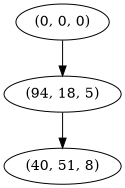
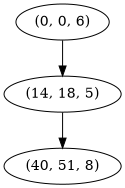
(63, 22) -> (63, 22)
(63, 94) -> (63, 94)
